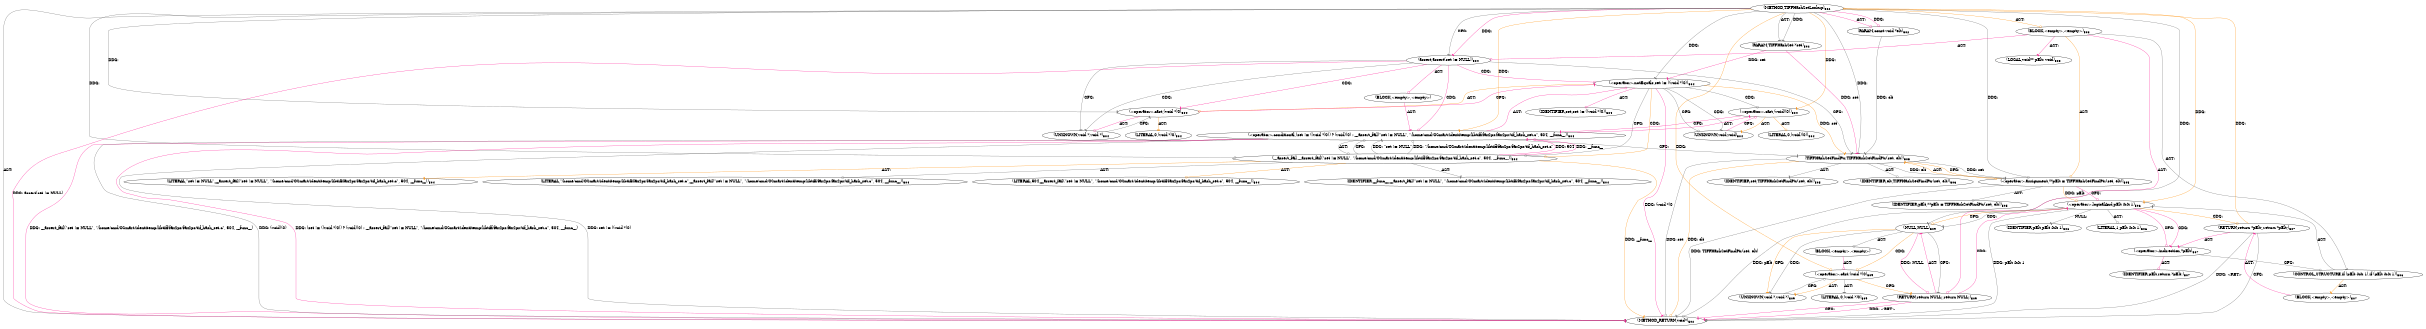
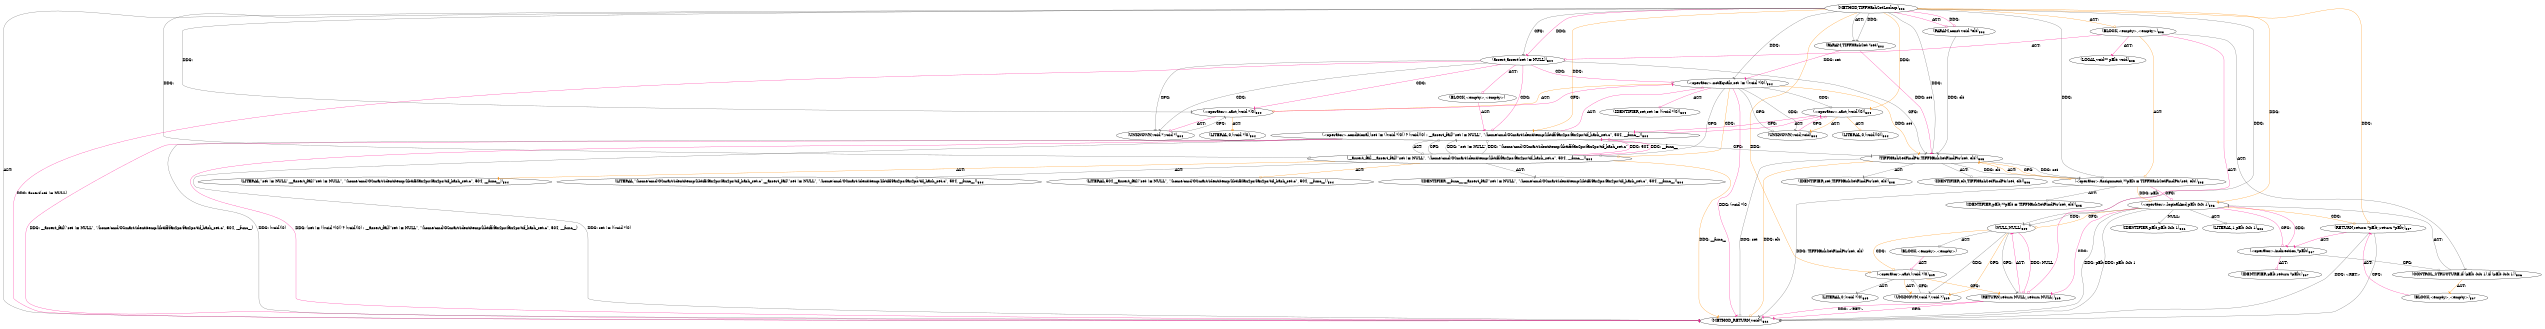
(2188, 18) -> (2275, 18)
(1985, 222) -> (2081, 238)
